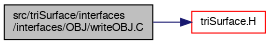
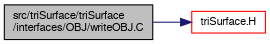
(79, 22) -> (79, 22)
